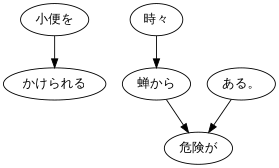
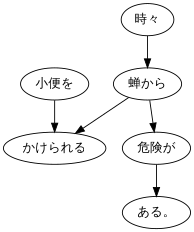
(223, 112) -> (156, 176)
none -> (106, 113)
